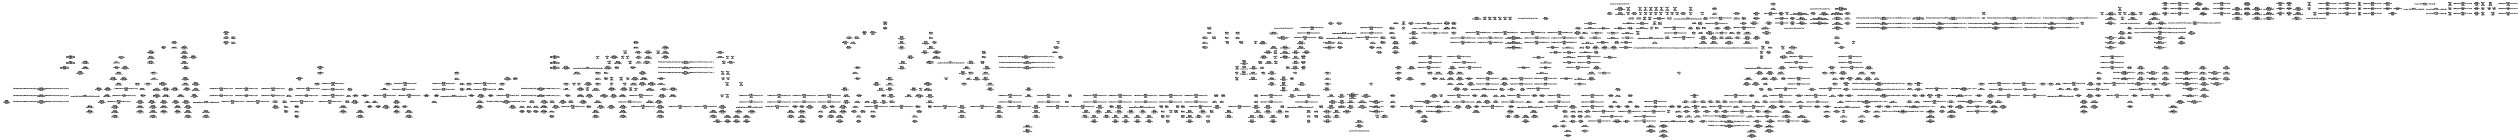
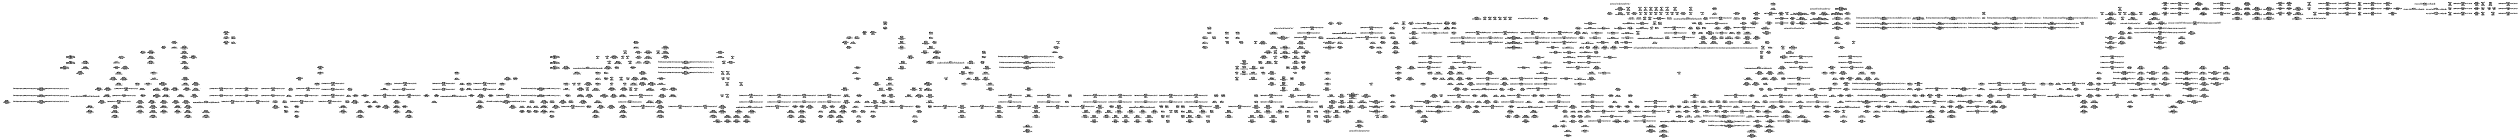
none -> (143, 53)
(727, 57) -> none
